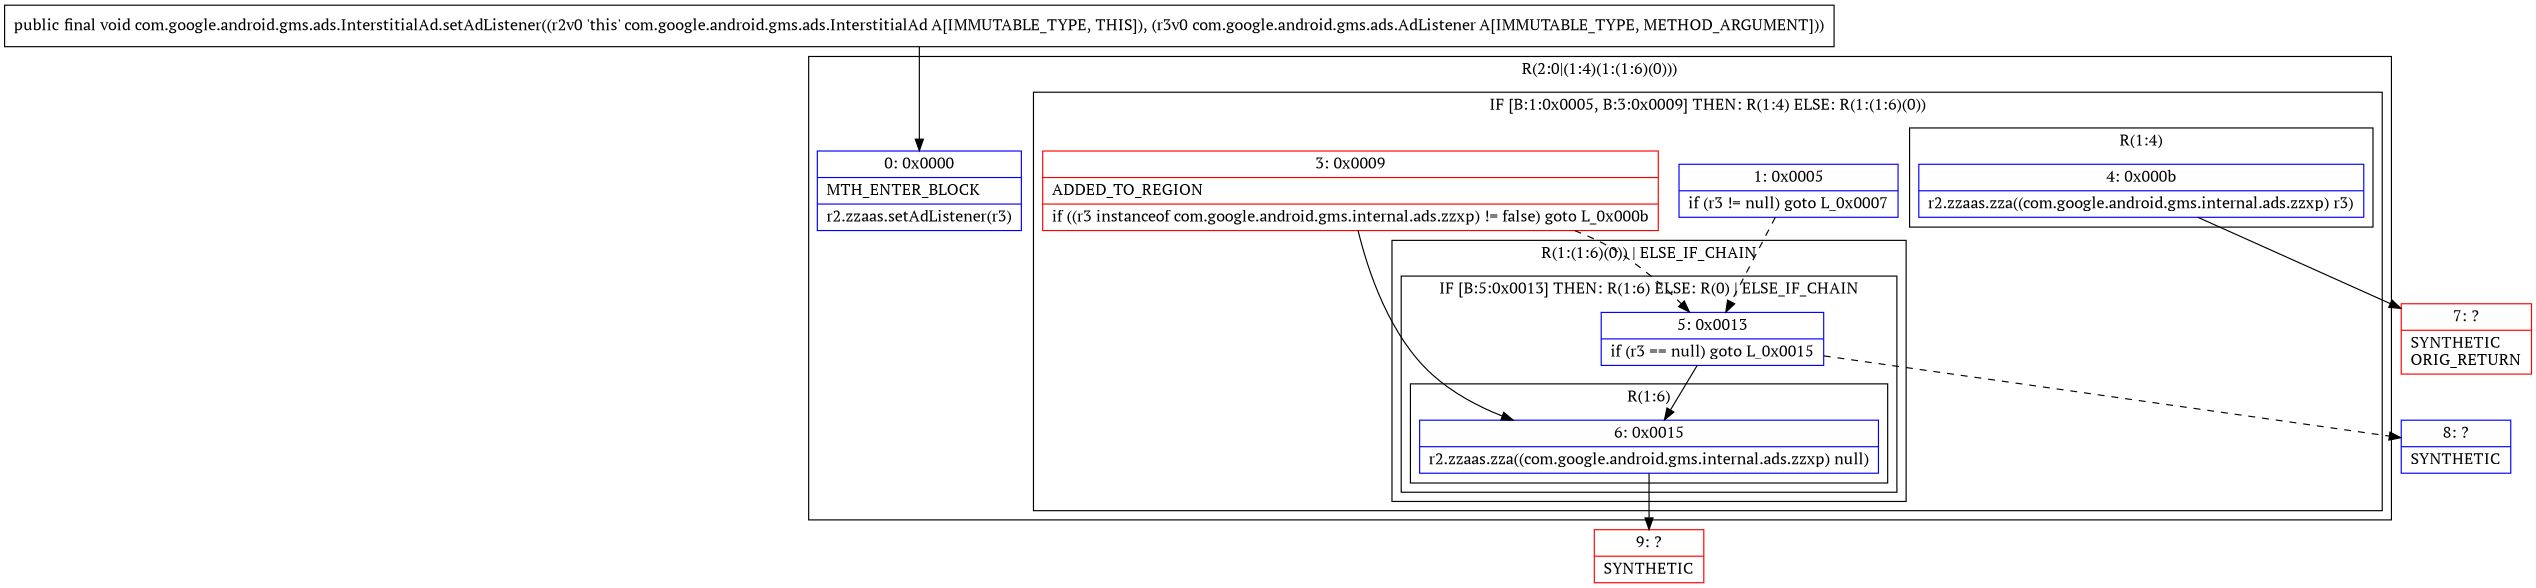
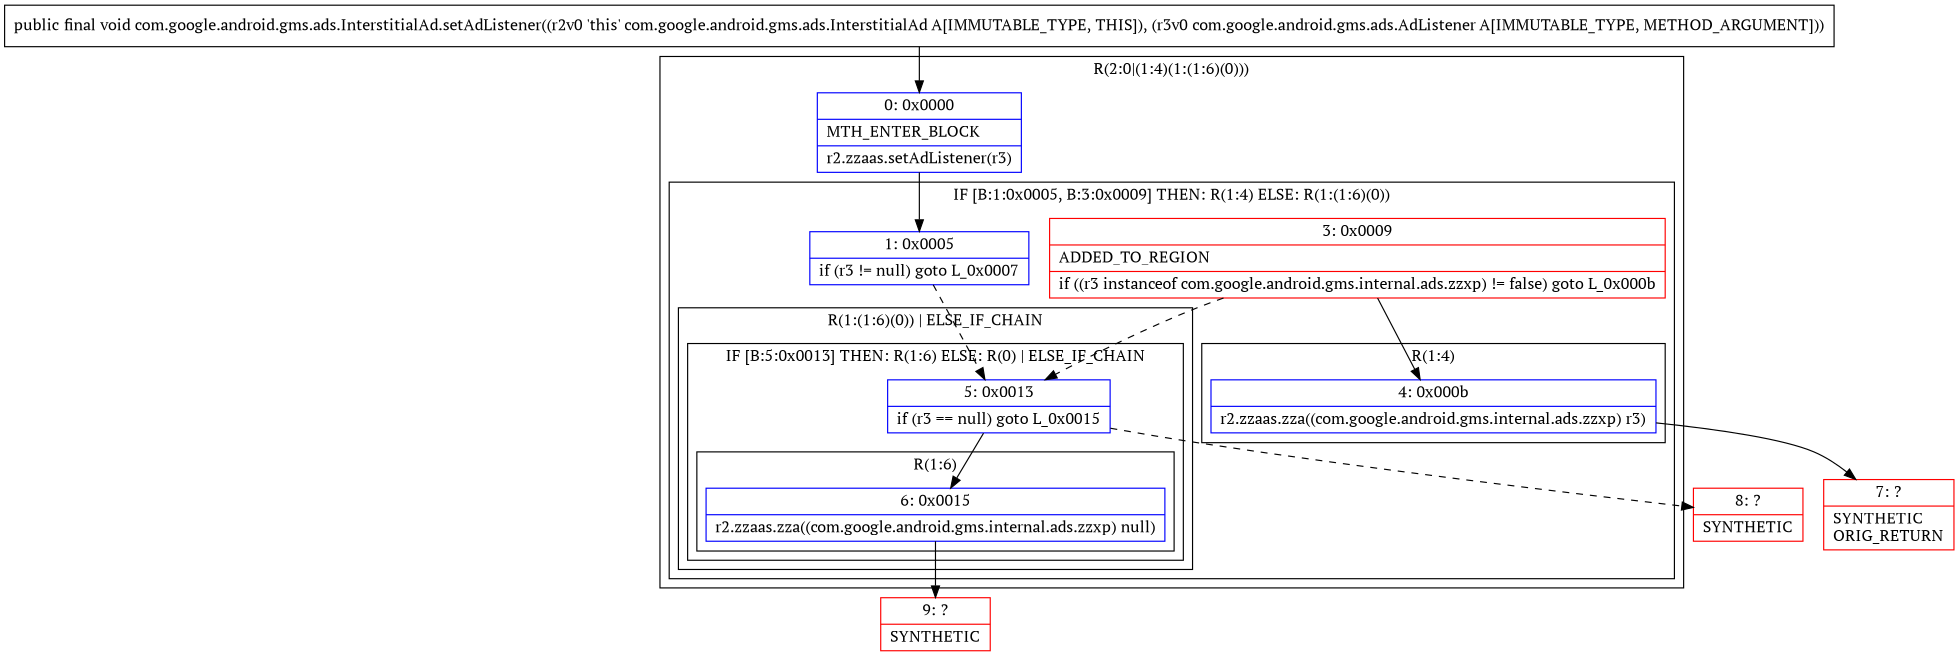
none -> (919, 196)
(1409, 348) -> (1396, 334)
(2456, 447) -> (1748, 515)
